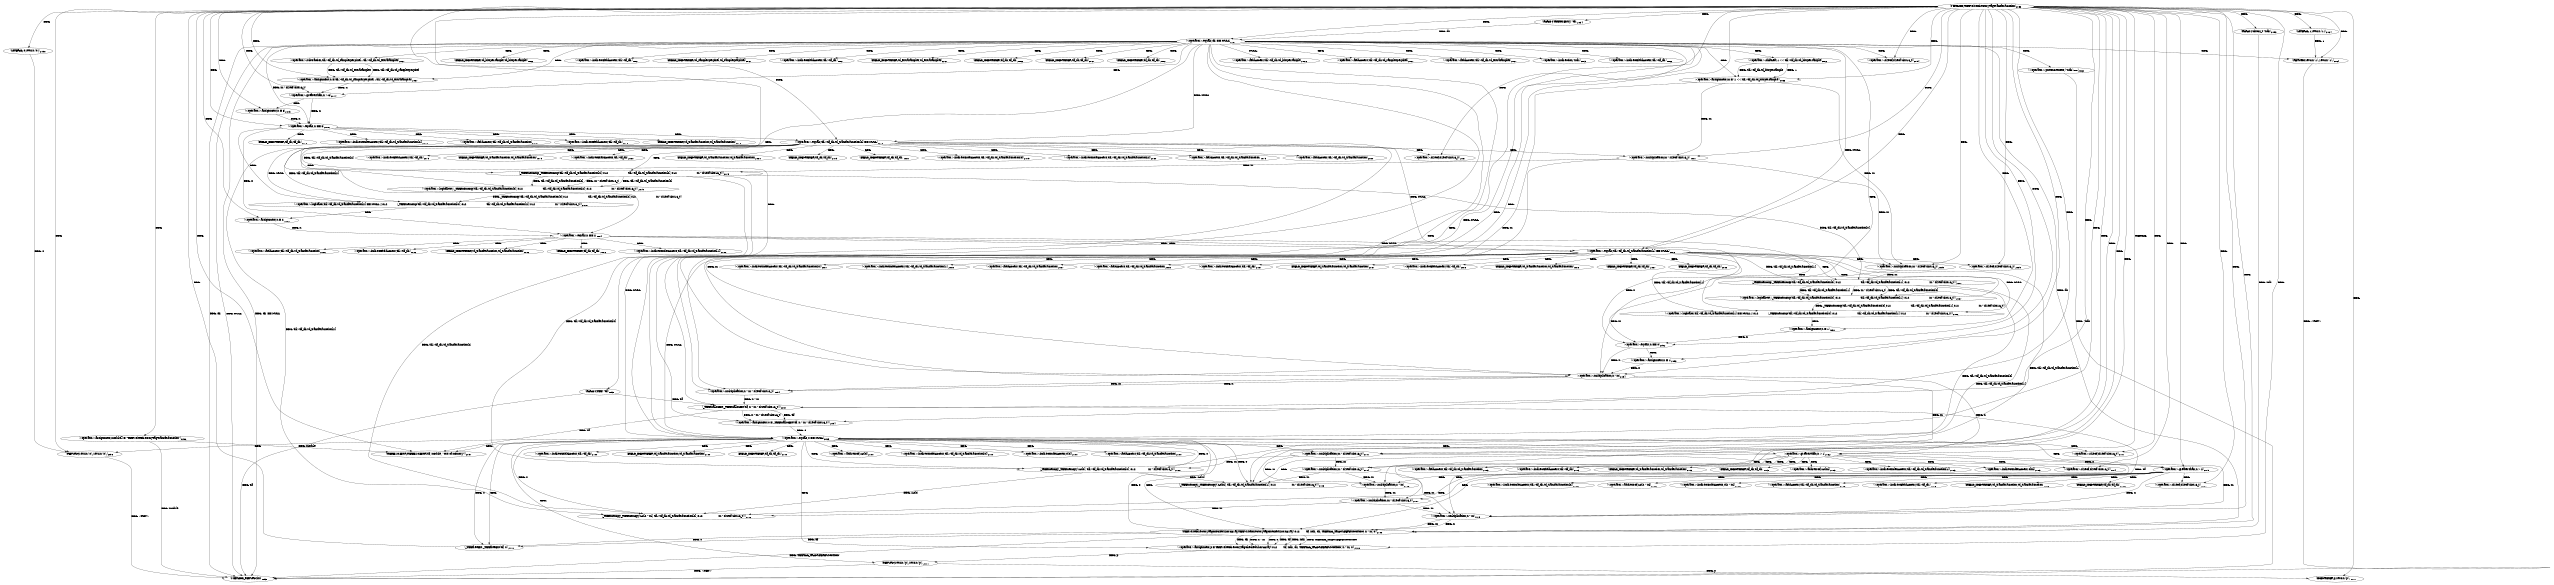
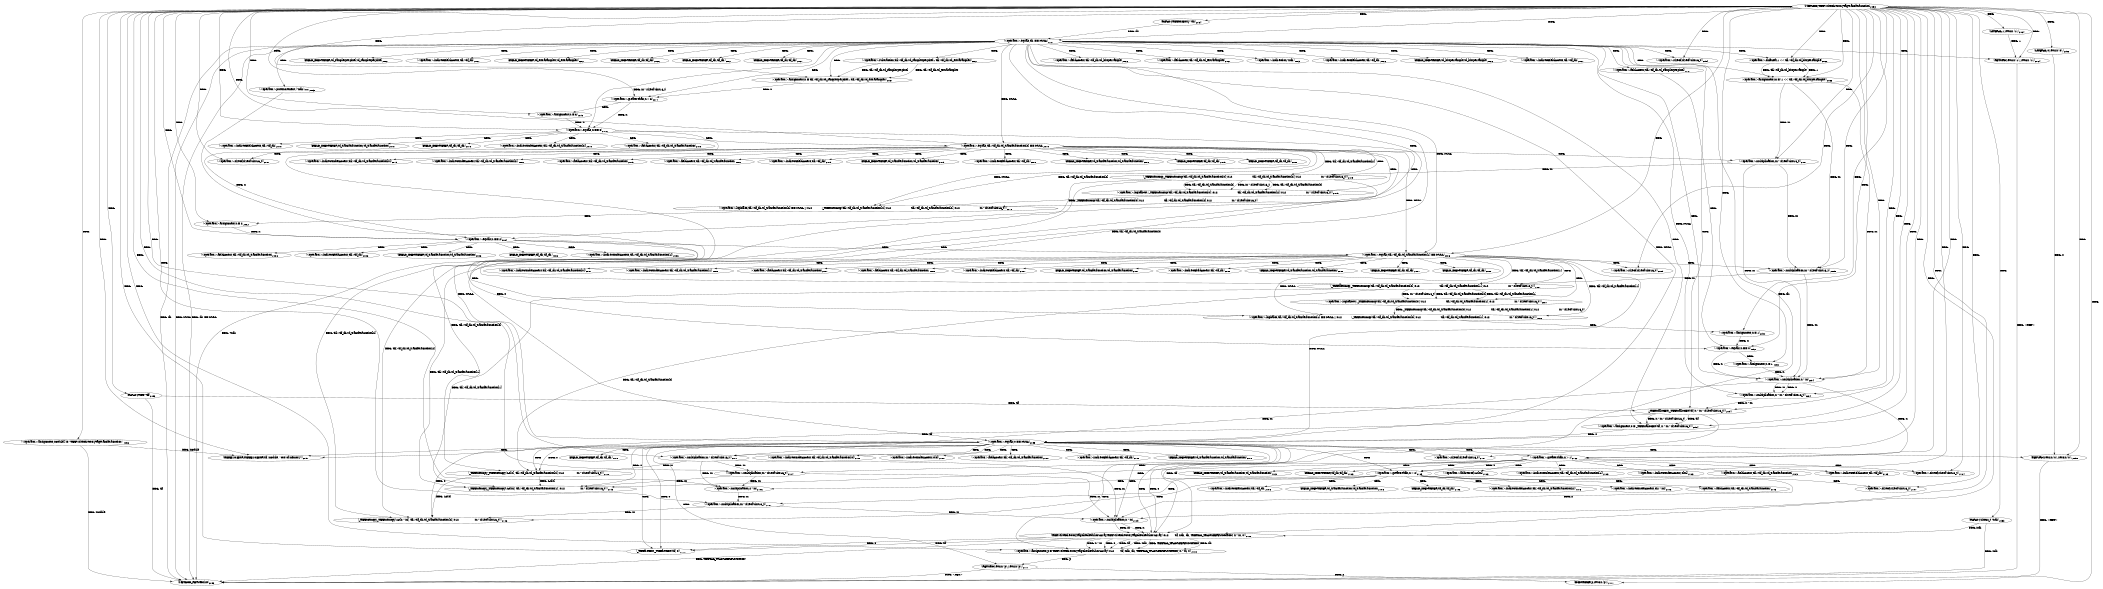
none -> (739, 8)
none -> (1815, 33)
(1254, 51) -> (1073, 51)
(1851, 61) -> (1709, 205)
(2141, 236) -> (1954, 240)
(851, 454) -> none
(1632, 485) -> none
none -> (1532, 577)
